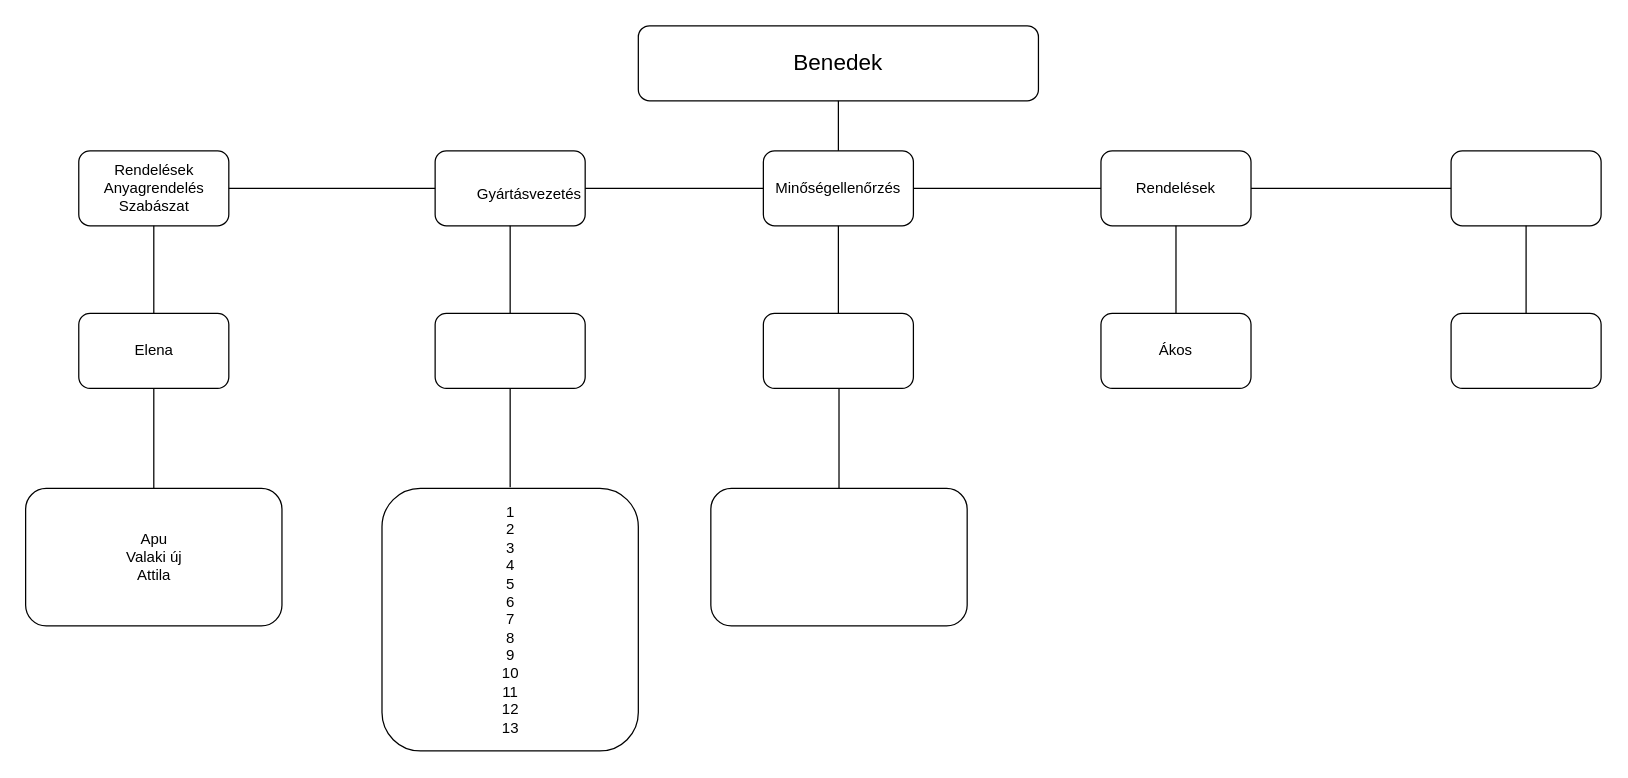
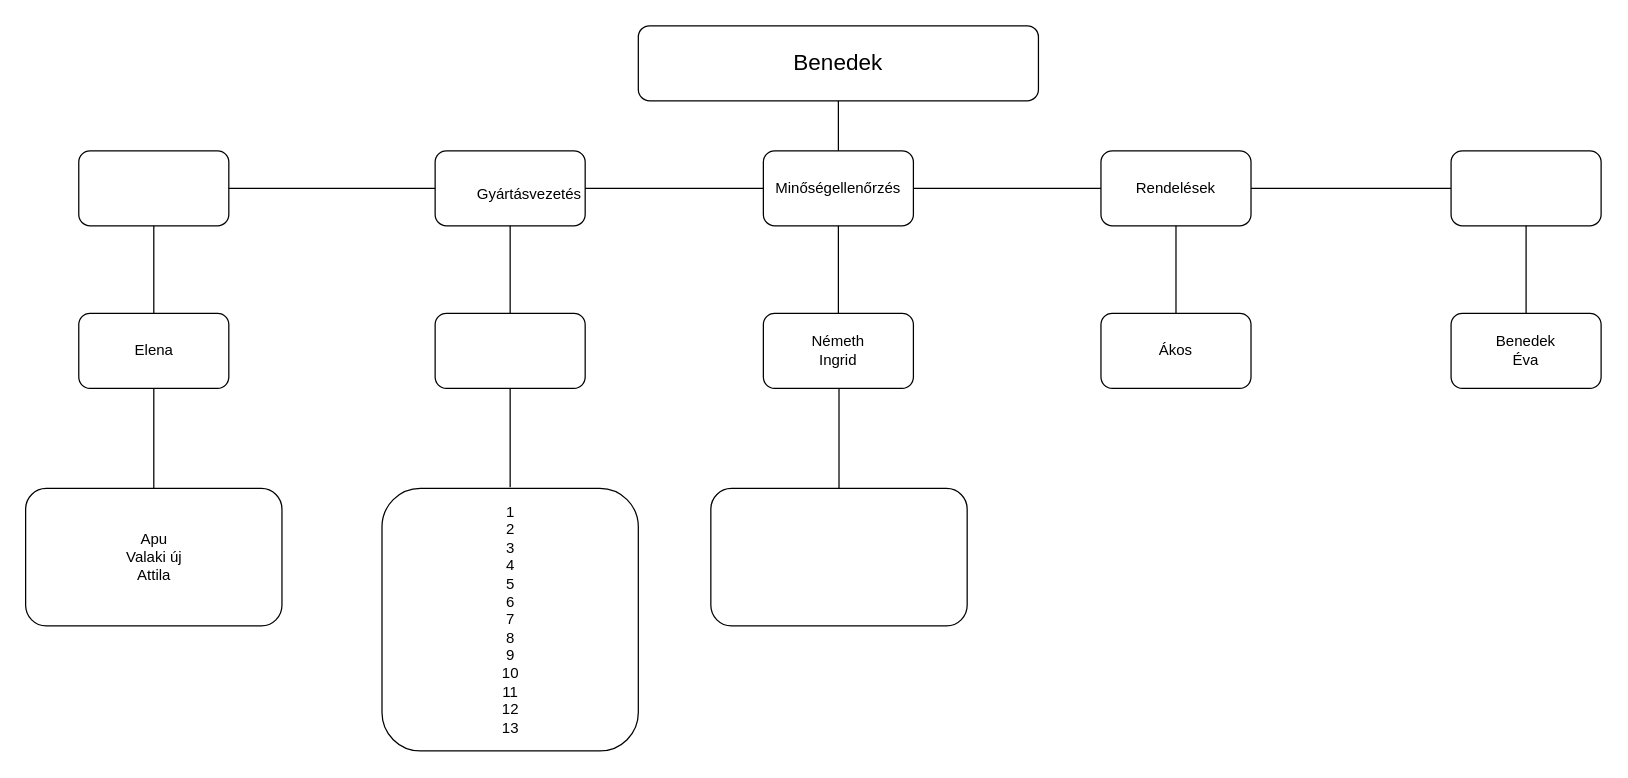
(154, 188) -> none
none -> (838, 351)
none -> (1526, 351)
